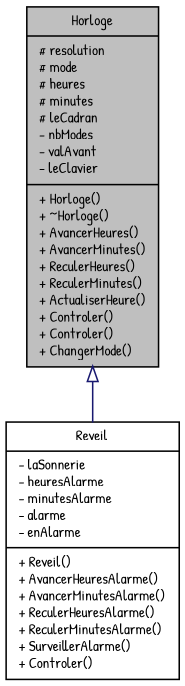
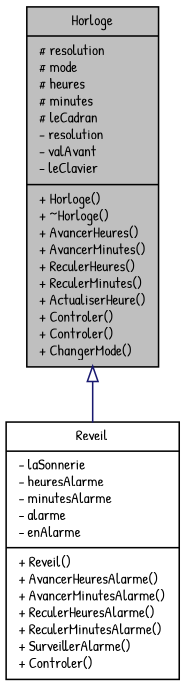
(67, 135) -> (72, 135)
